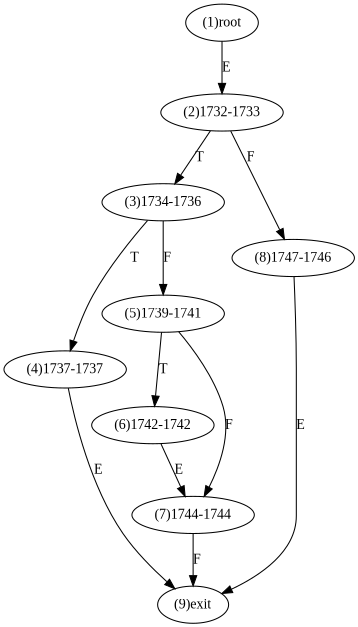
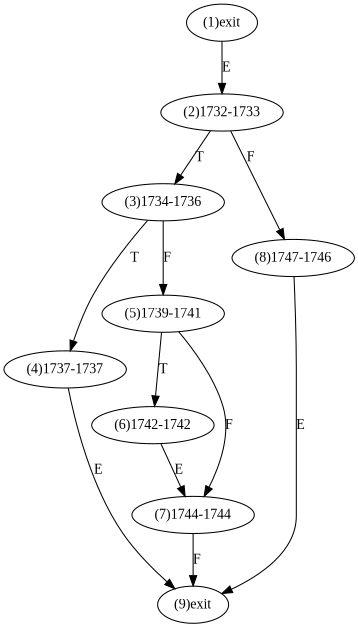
(222, 23) -> (222, 23)
